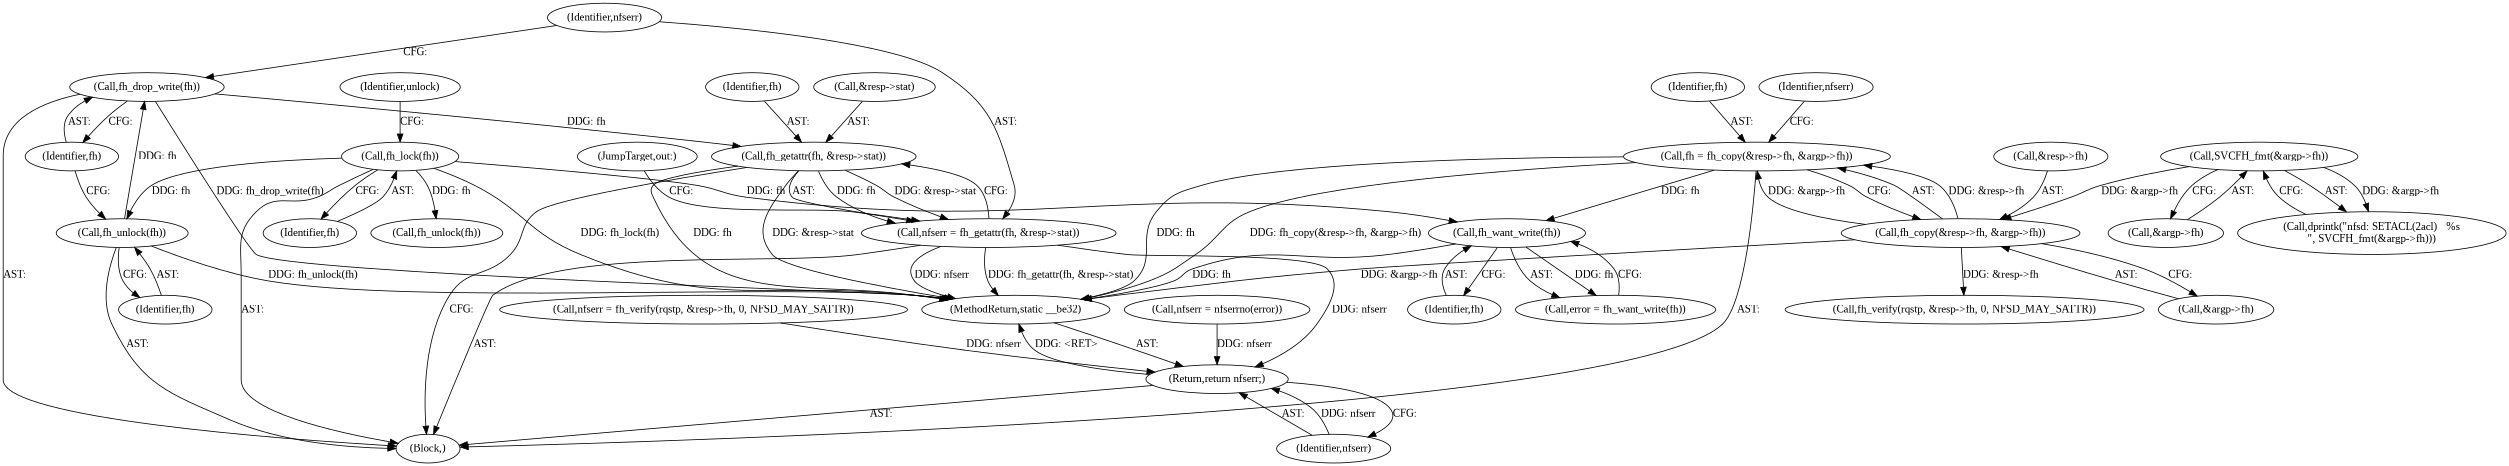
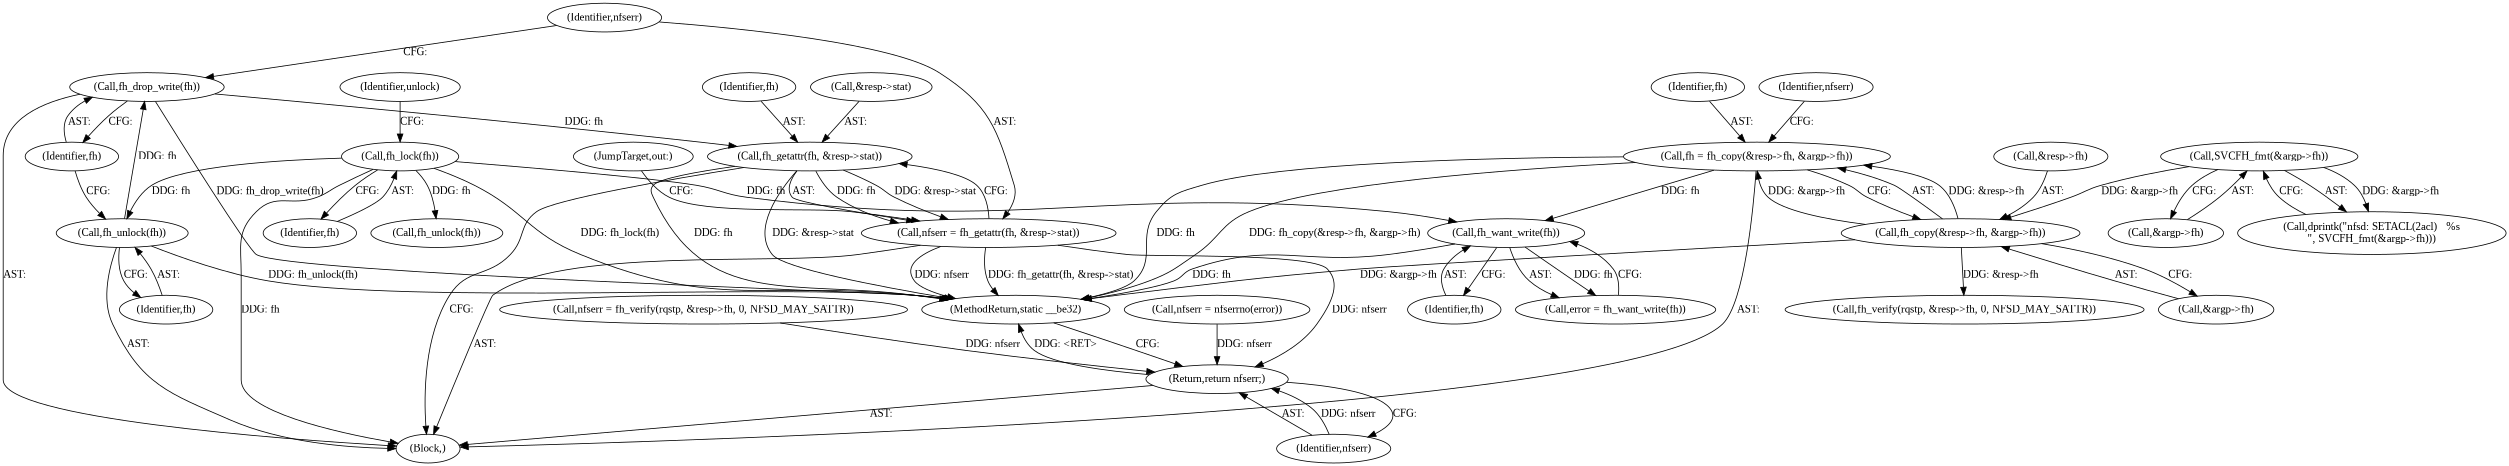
(254, 310) -> (261, 310)
(1149, 344) -> (1149, 344)
